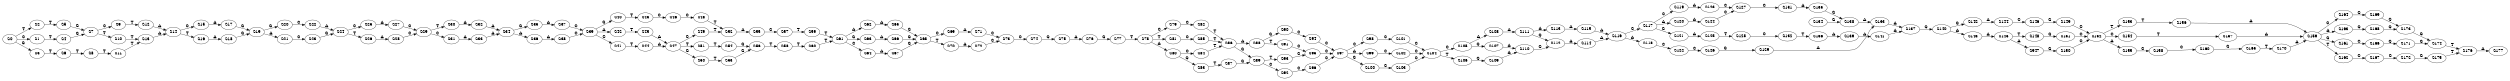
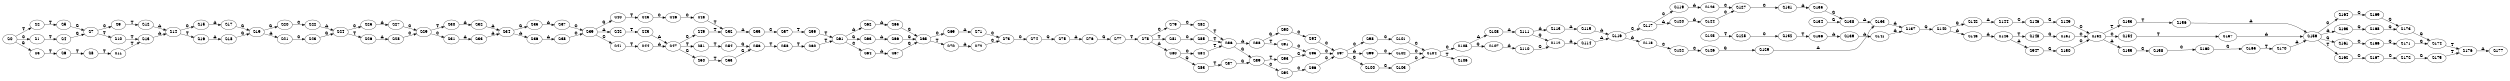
(1679, 36) -> none
(1494, 61) -> none
